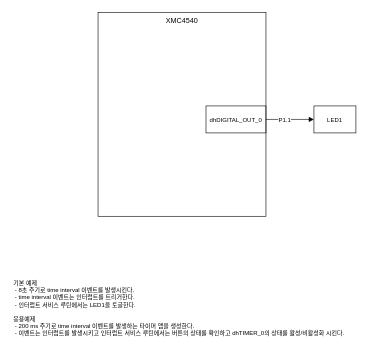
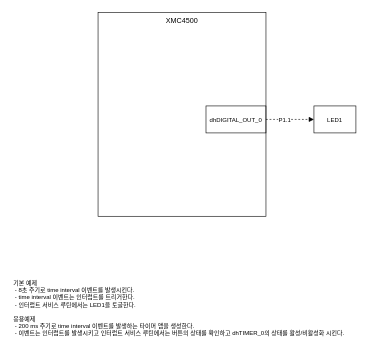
(182, 21) -> (182, 21)
(300, 119) -> (300, 119)
